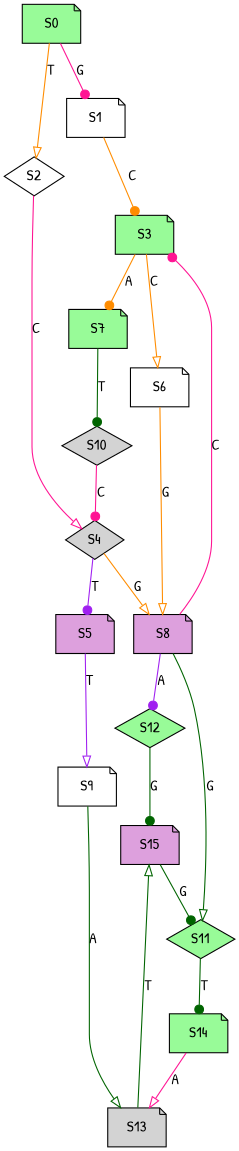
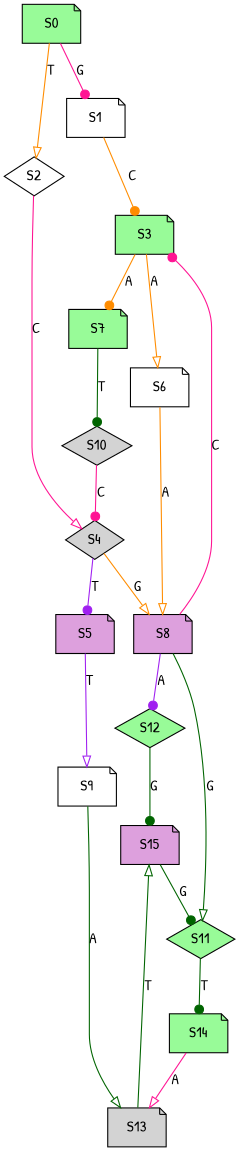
(154, 282) -> (154, 282)
(166, 493) -> (166, 493)
